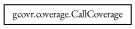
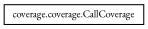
(68, 15) -> (74, 15)
